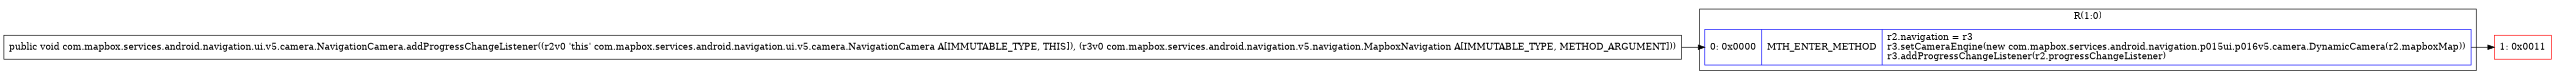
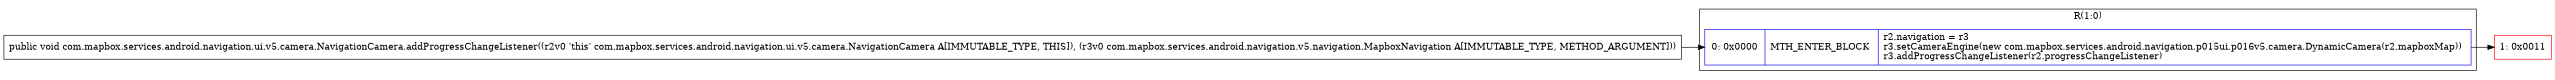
(1822, 47) -> (1820, 47)
